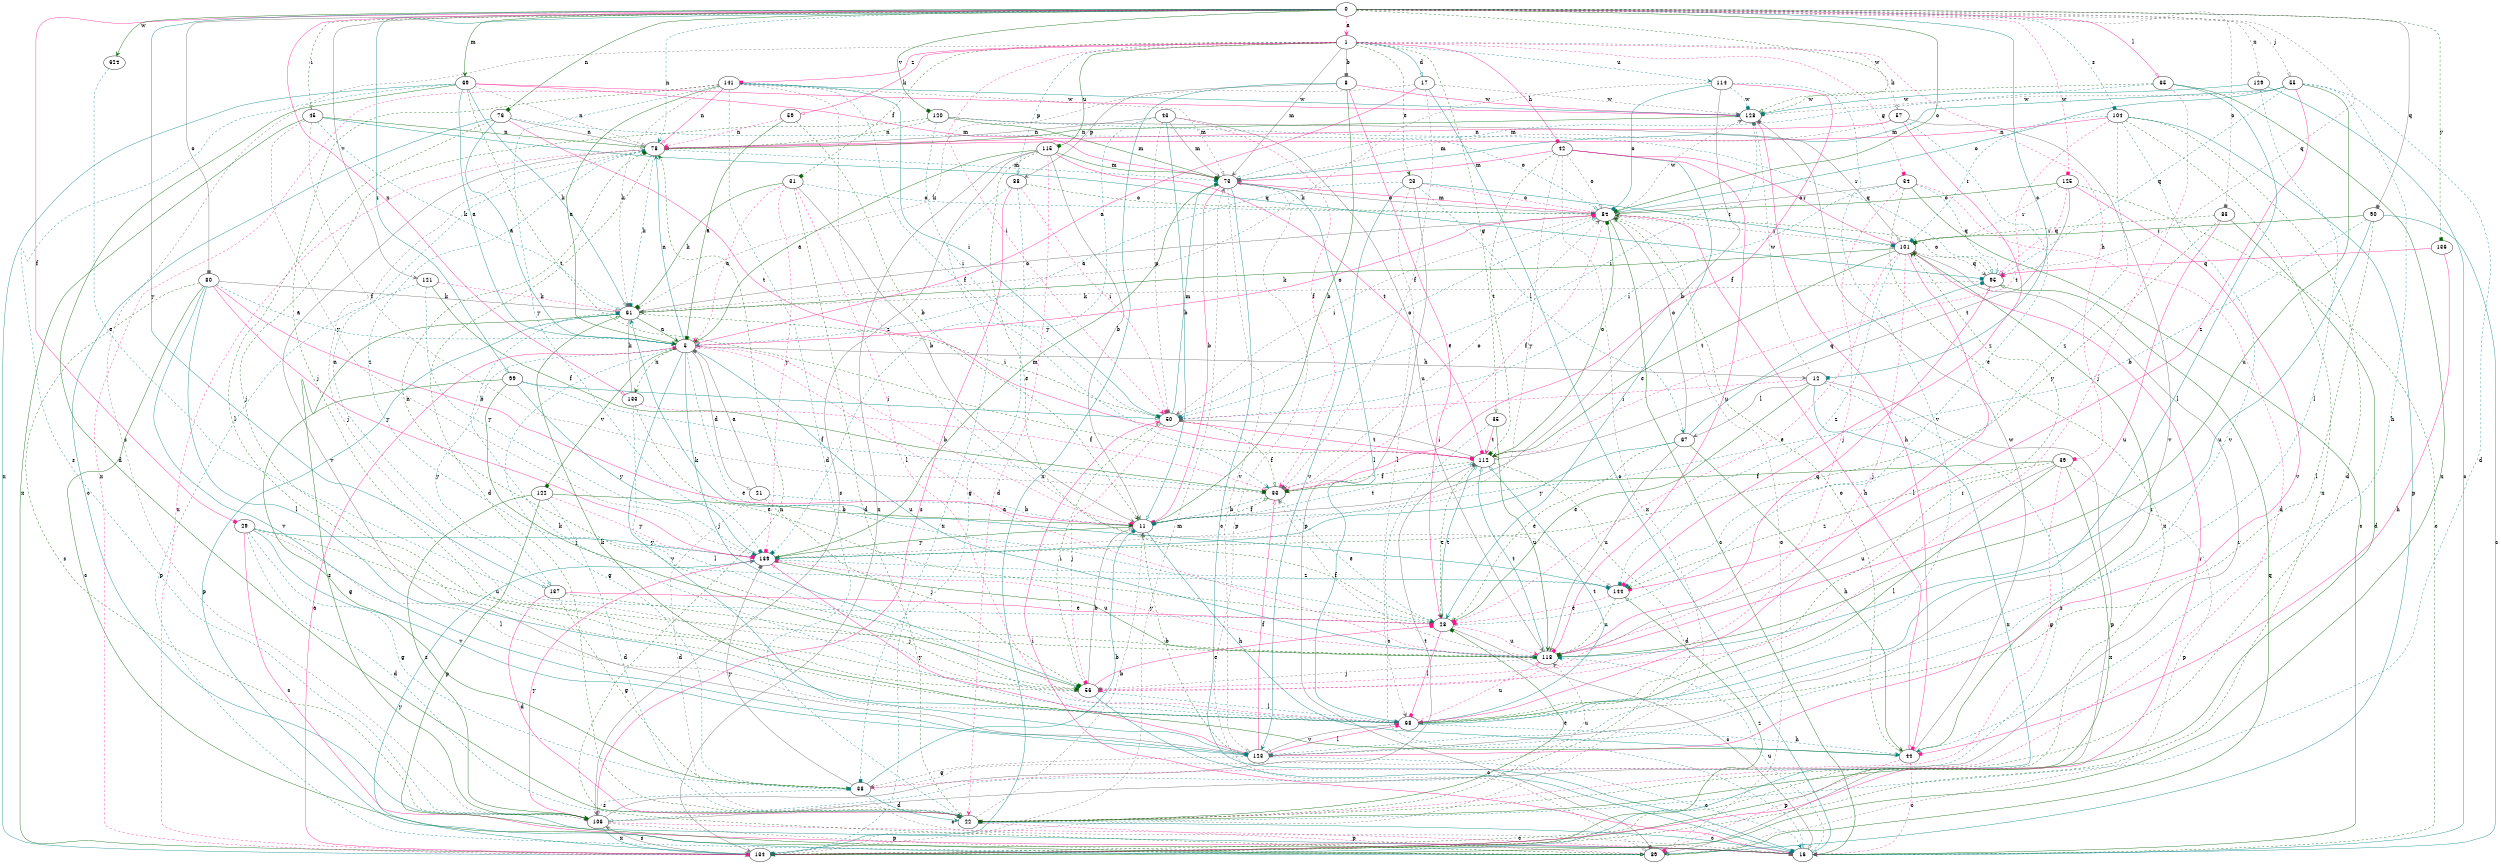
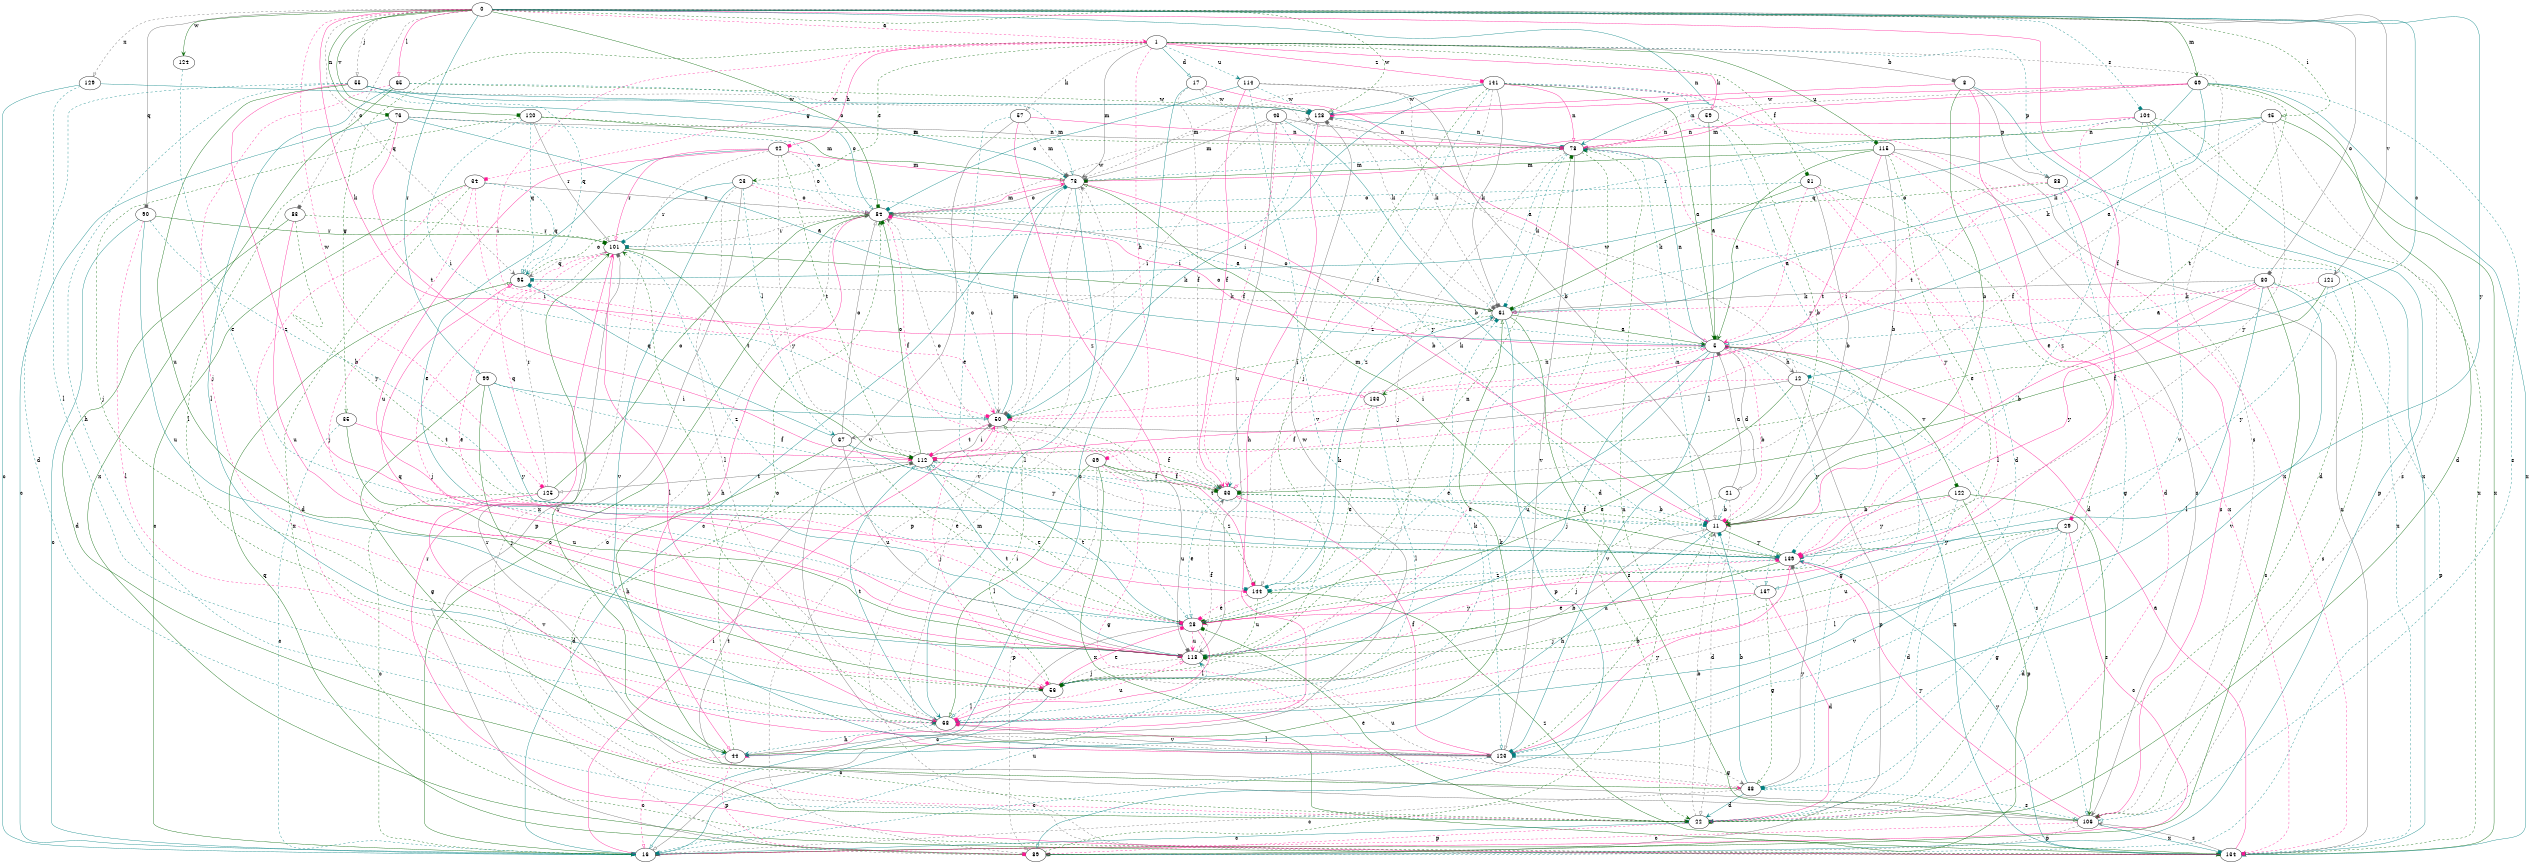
(816, 19) -> (1181, 23)
(114, 63) -> (184, 63)
(1204, 127) -> (1439, 130)
(626, 171) -> (1486, 187)
(388, 198) -> (356, 198)
(2442, 247) -> none
(1157, 264) -> (1148, 264)
(1538, 354) -> (694, 329)
(1815, 361) -> (737, 477)
none -> (2388, 494)
(2026, 644) -> (377, 609)
